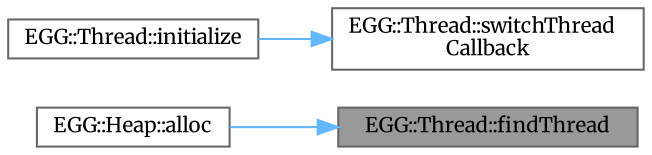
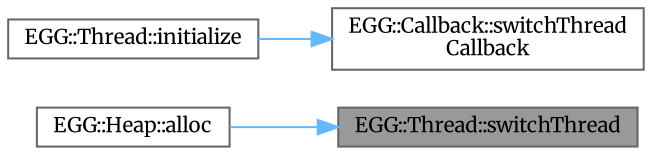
(488, 39) -> (488, 39)
(488, 127) -> (488, 127)
